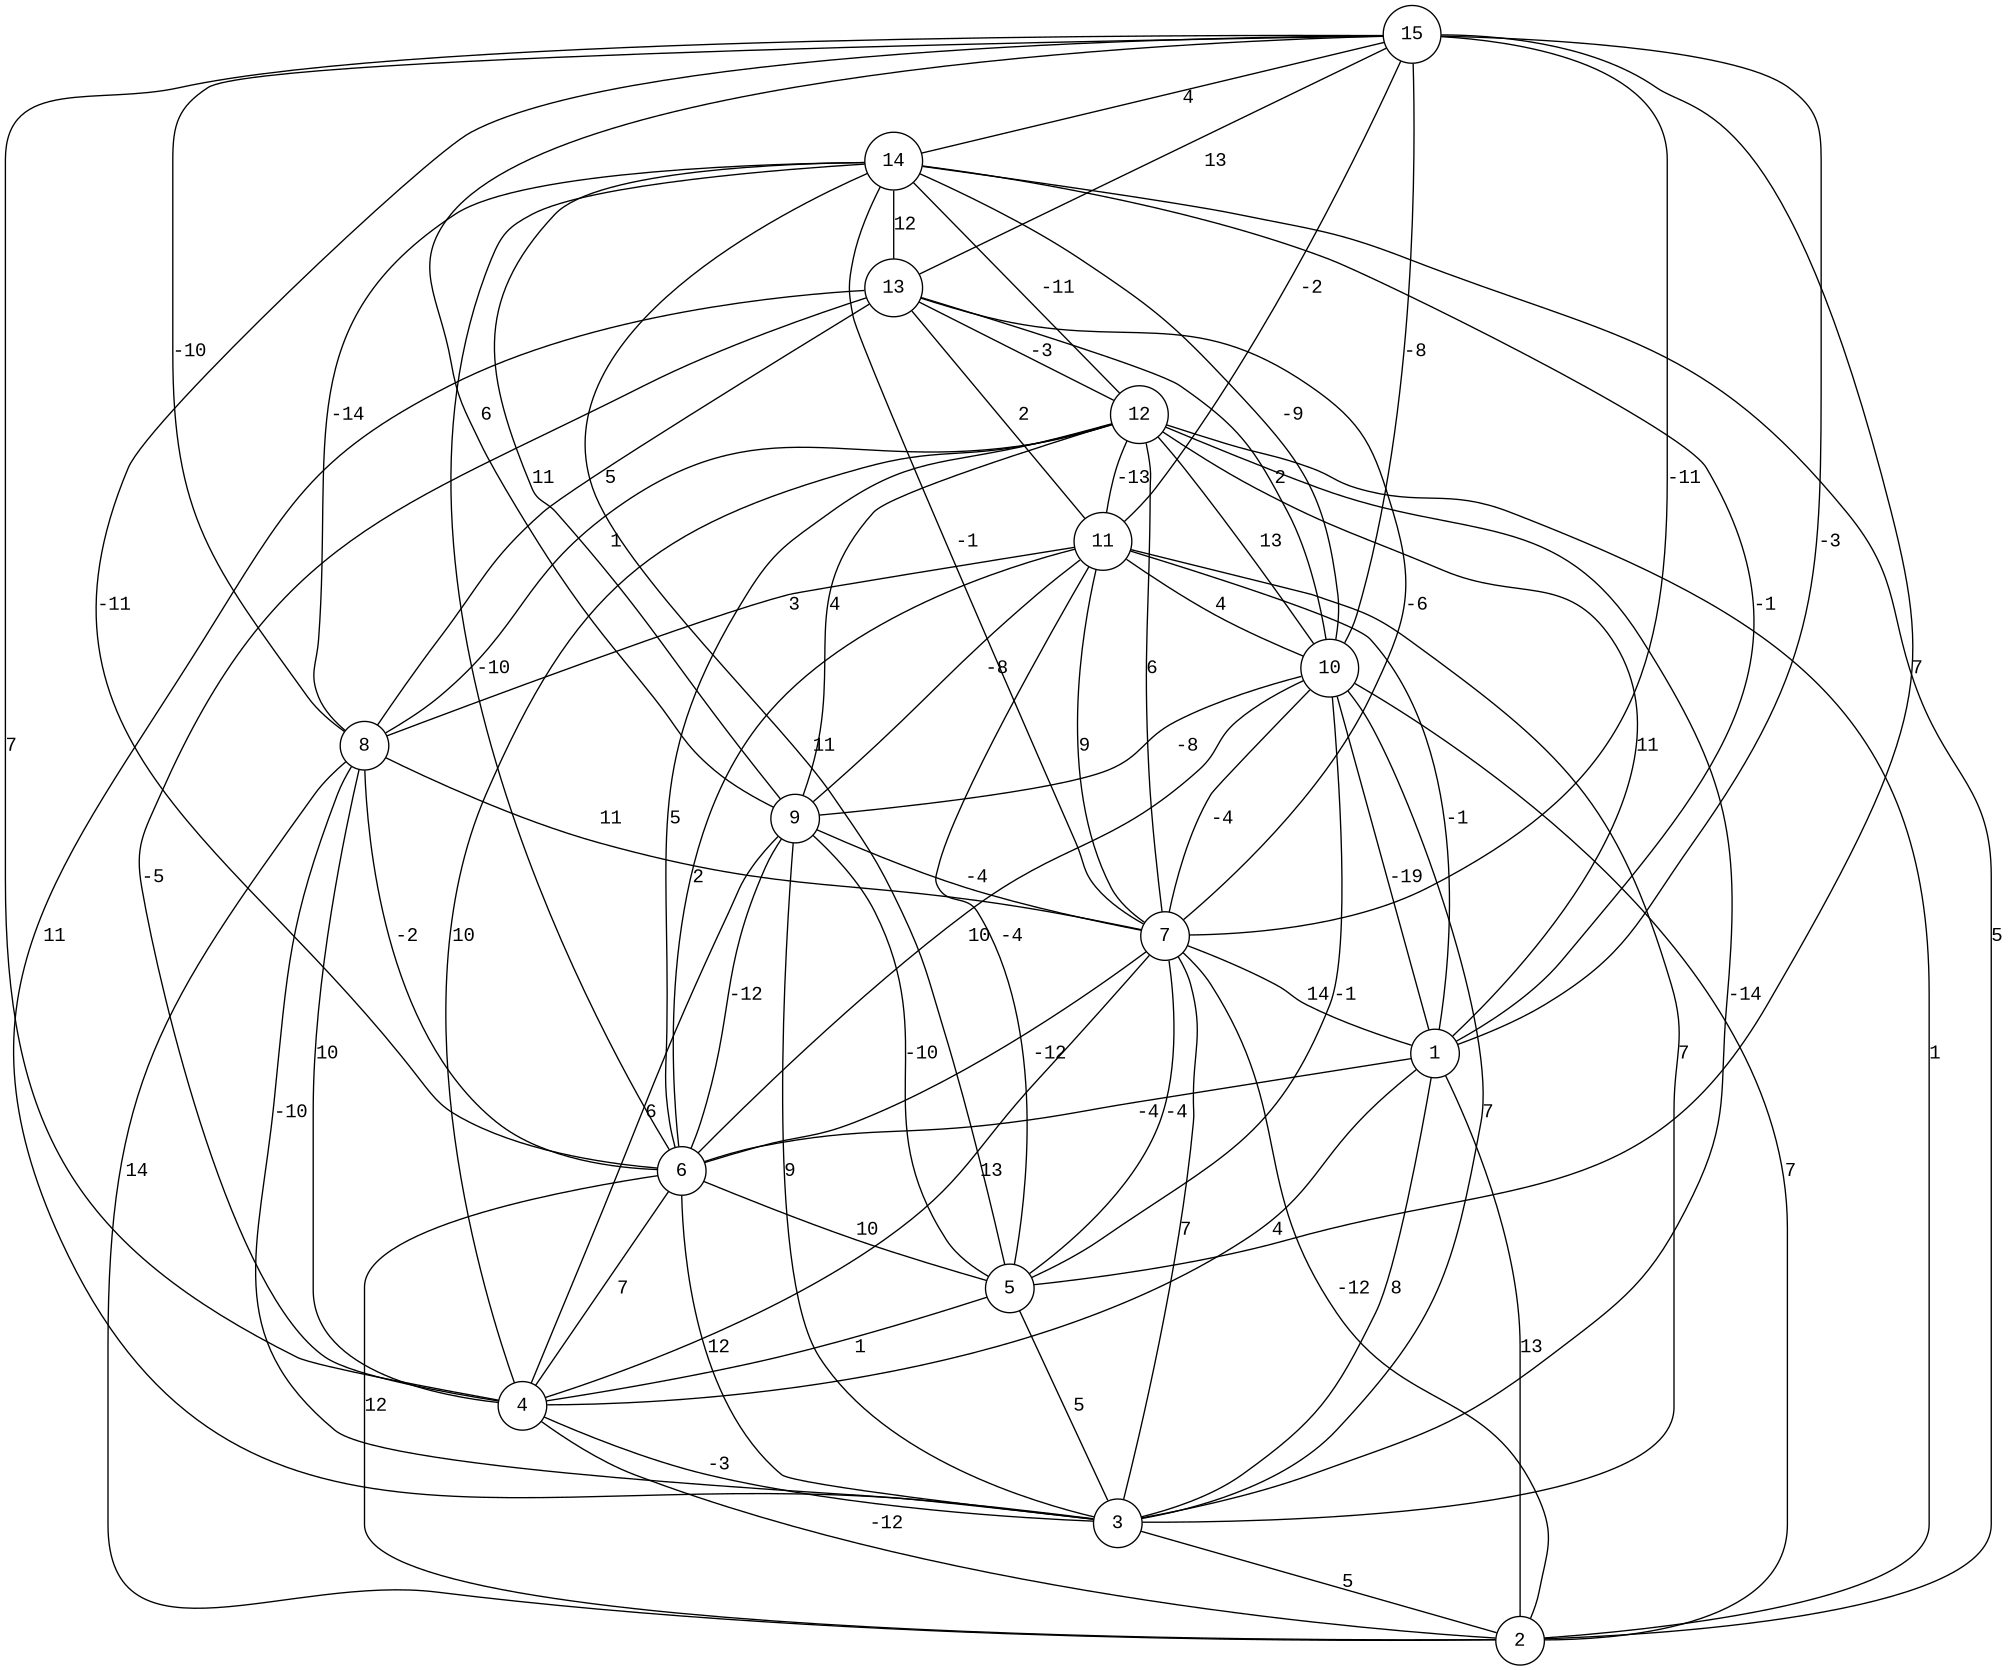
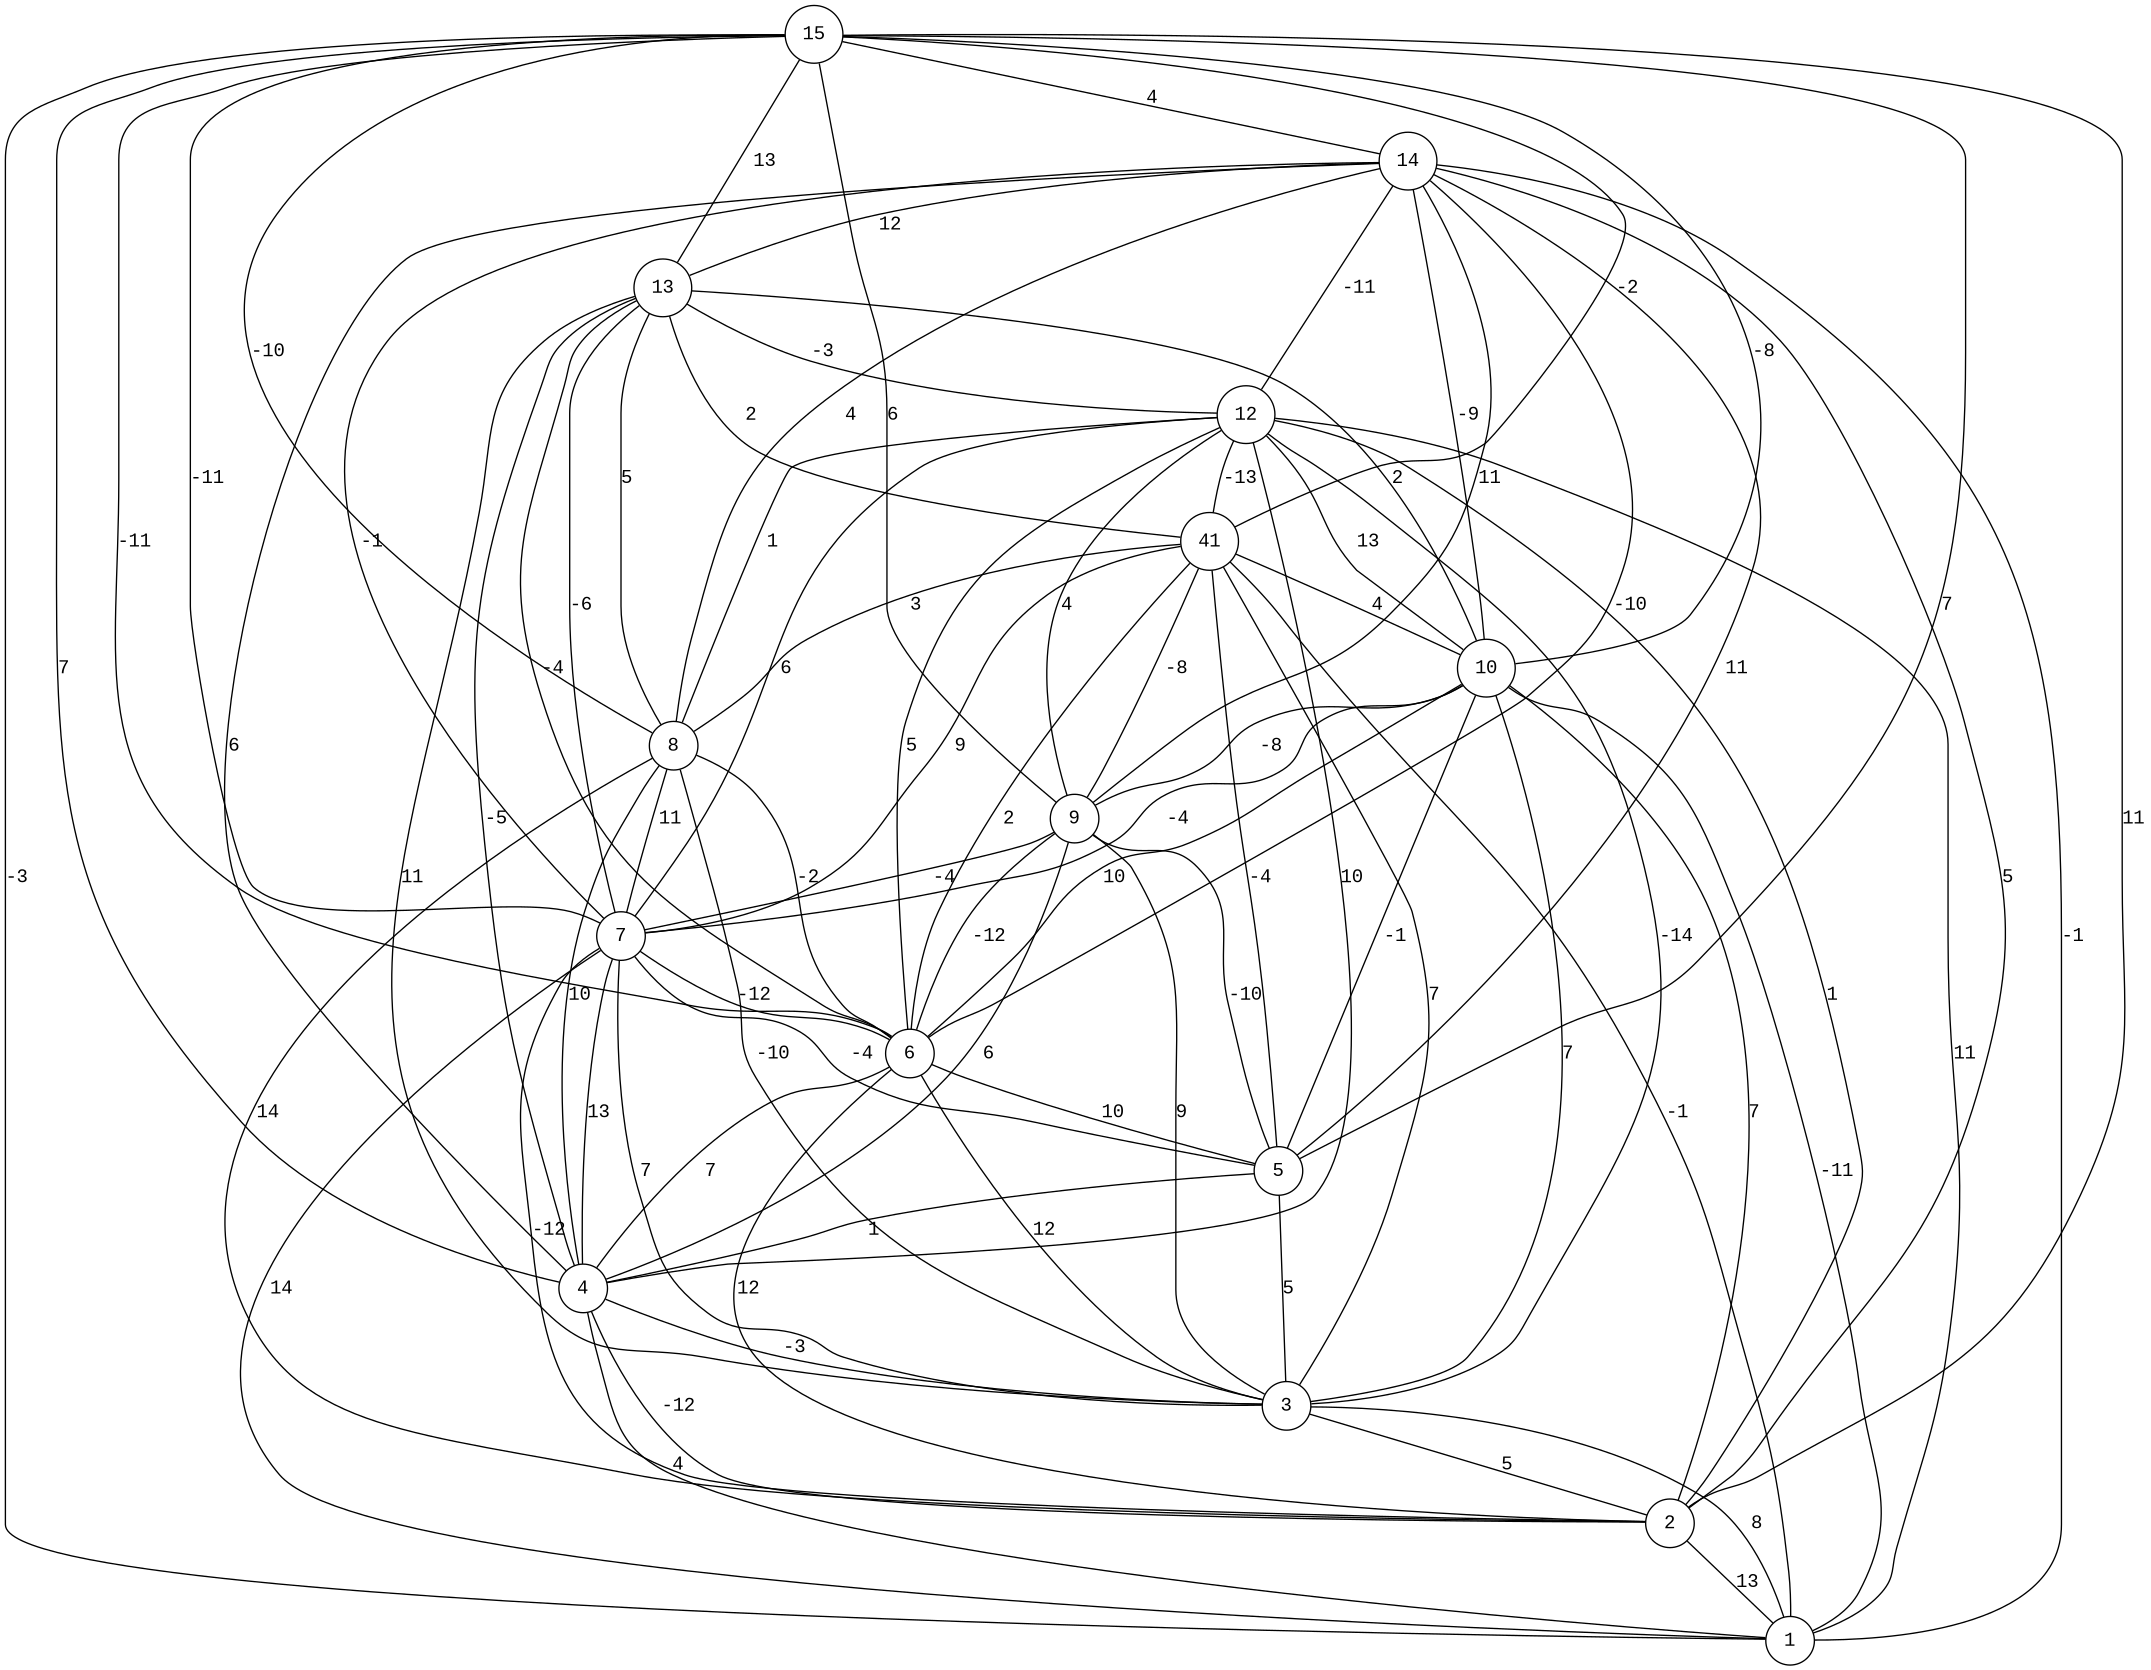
none -> (2122, 288)
none -> (346, 337)
(348, 415) -> (851, 415)
(1103, 541) -> (1210, 541)
(1406, 877) -> (1837, 1171)
(1058, 1116) -> (553, 730)
